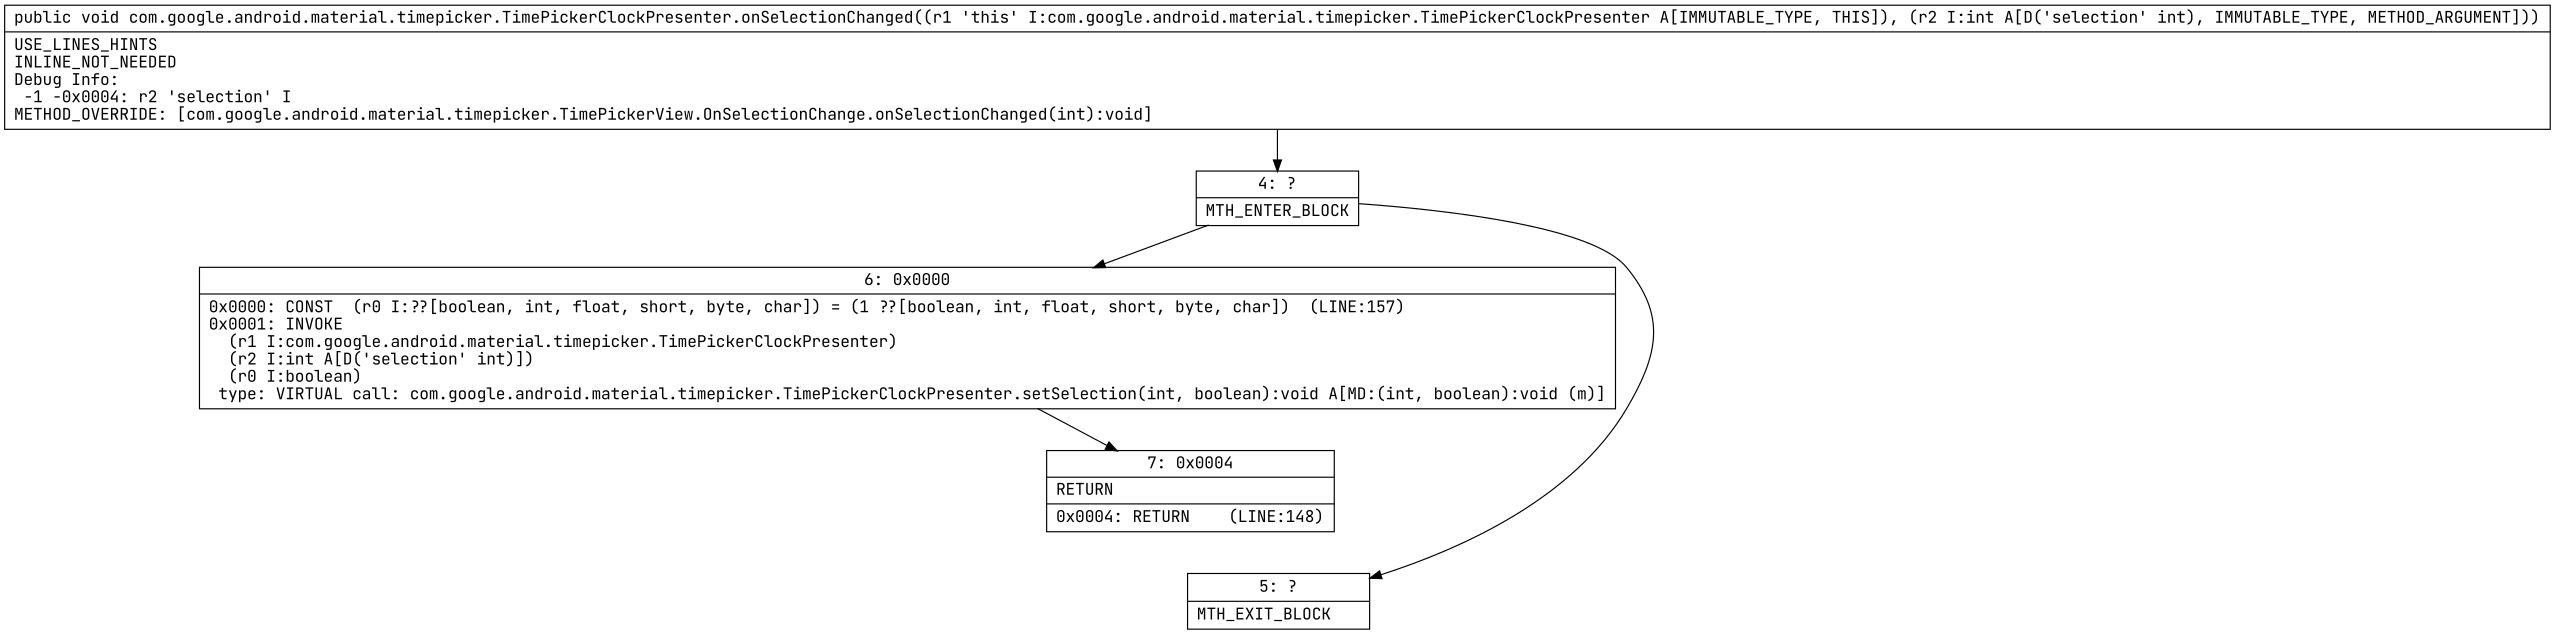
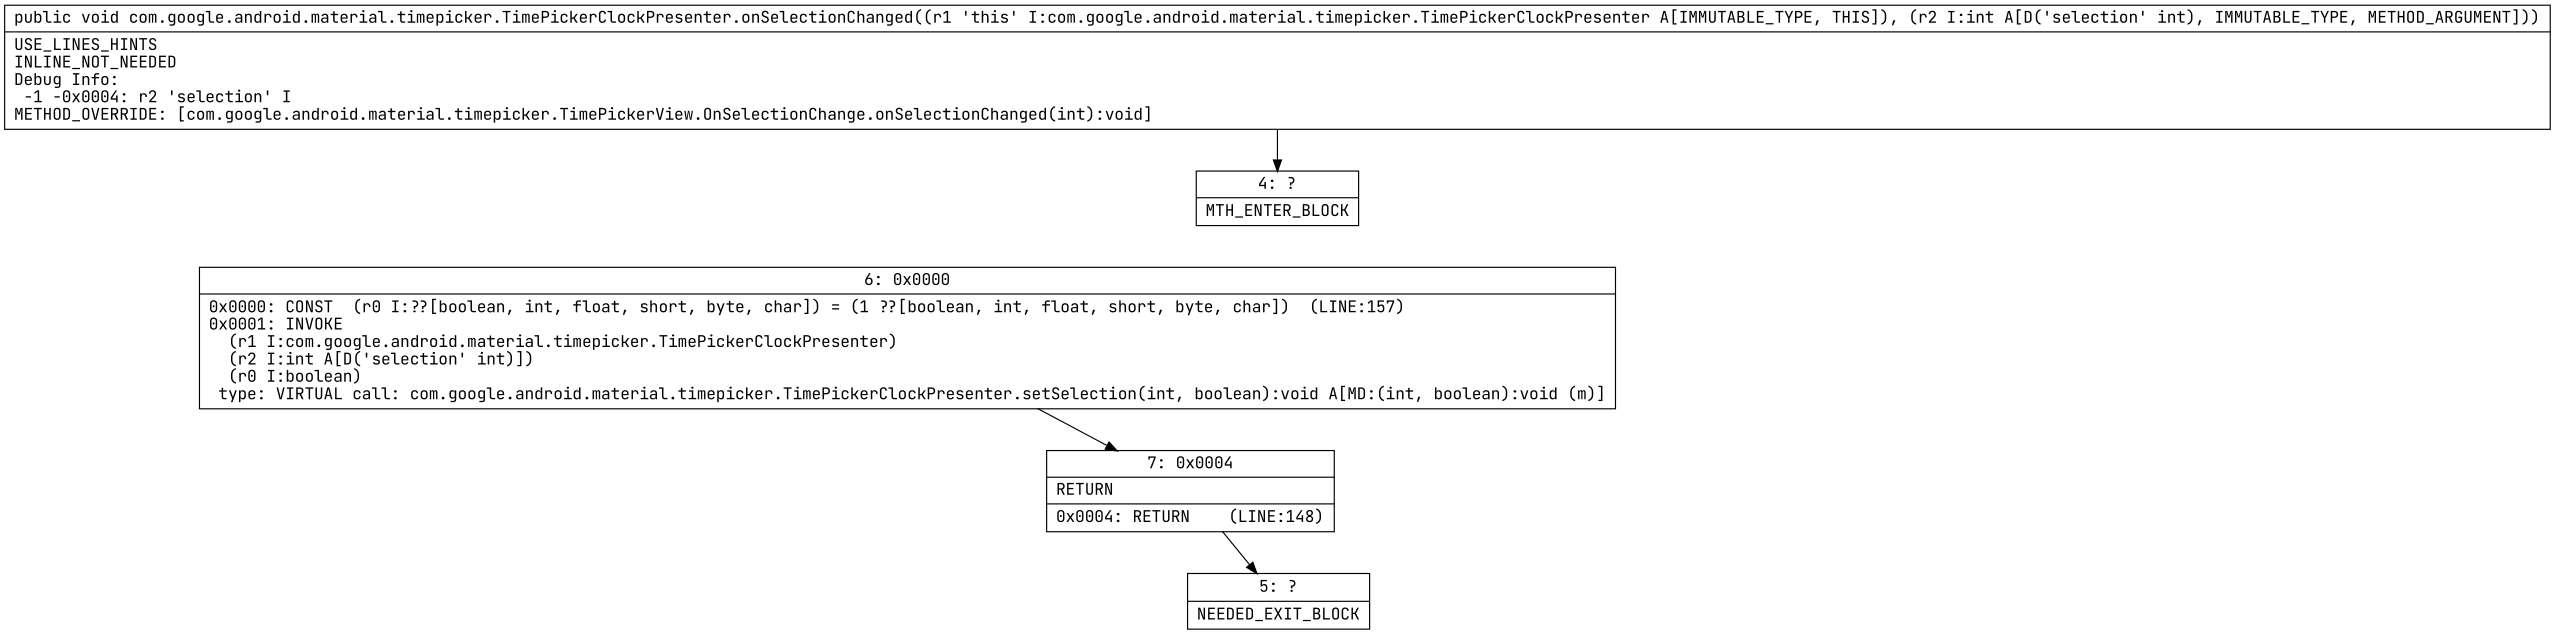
(1157, 244) -> none
(1652, 349) -> (1236, 548)
(1264, 615) -> (1279, 615)
